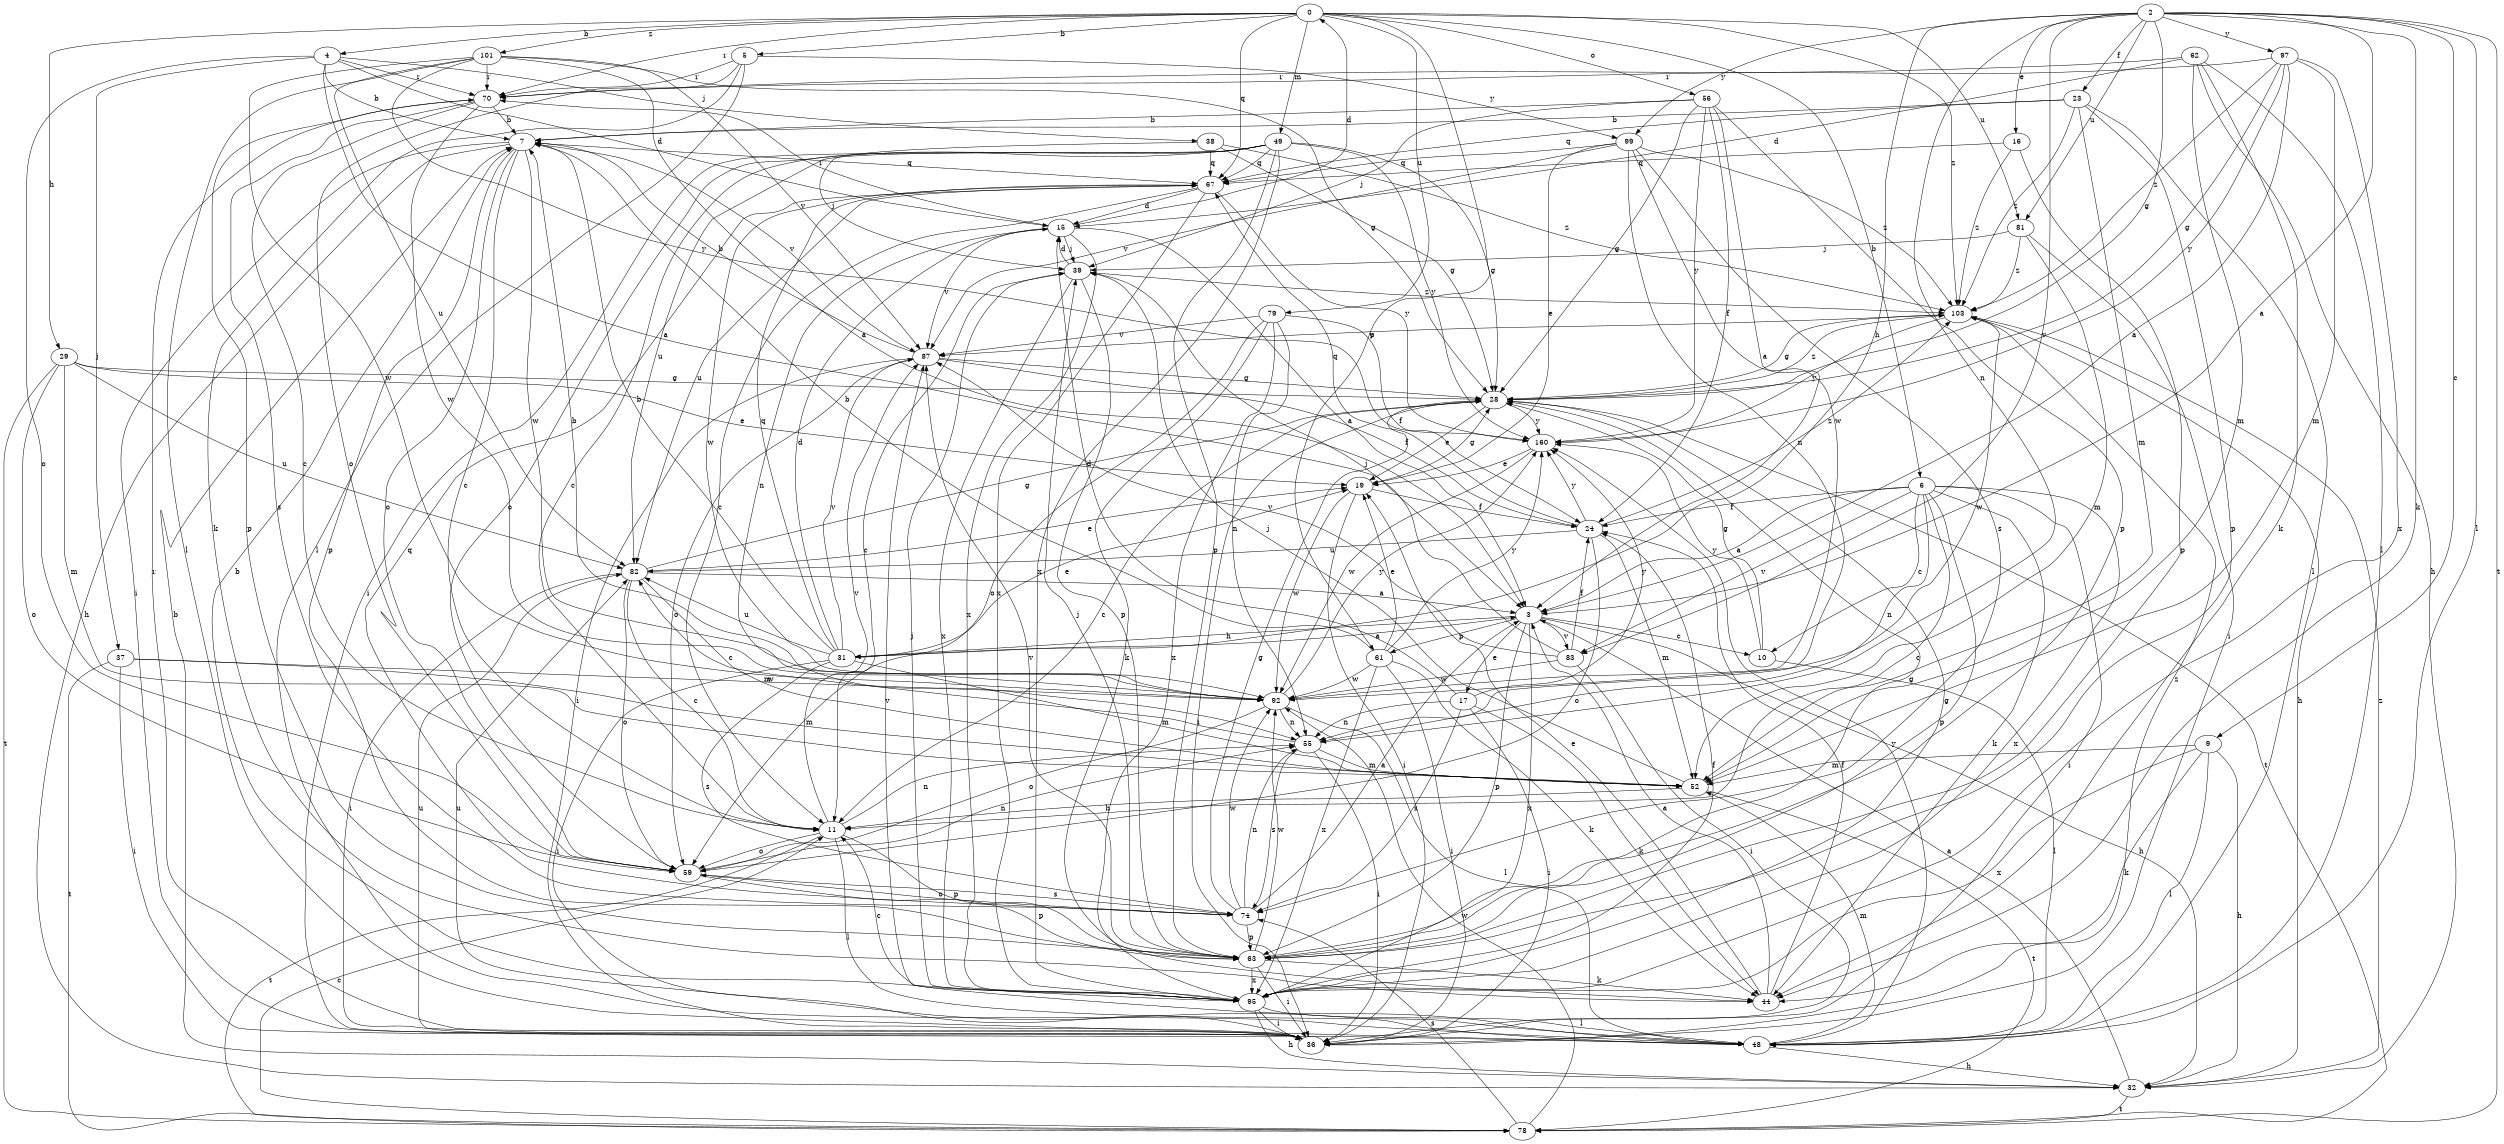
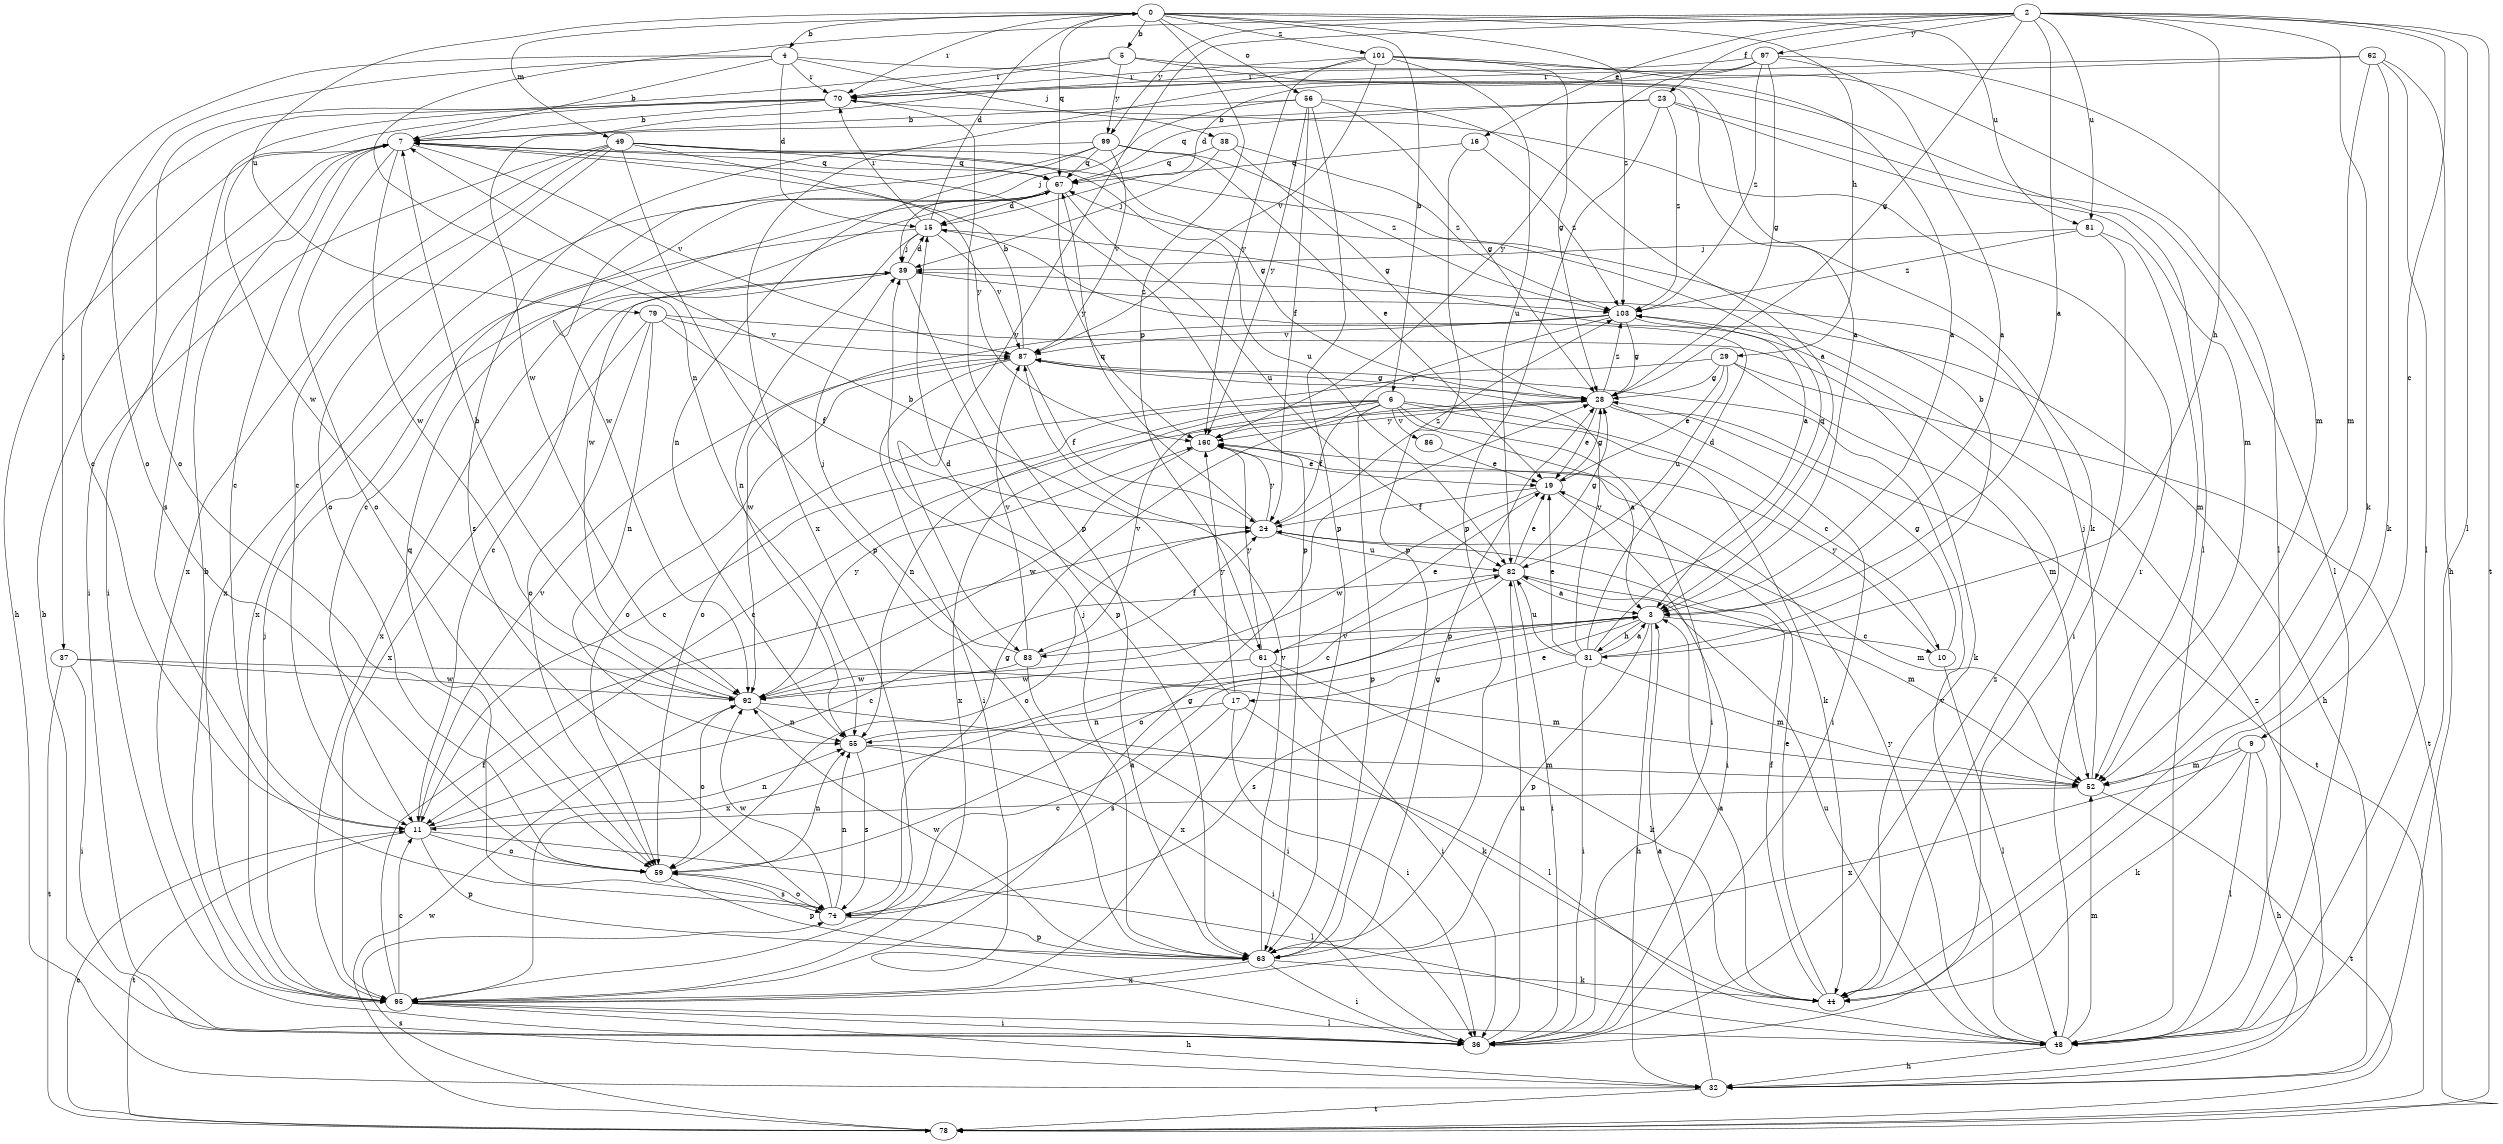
none -> (1429, 443)
(1108, 809) -> (1058, 809)
